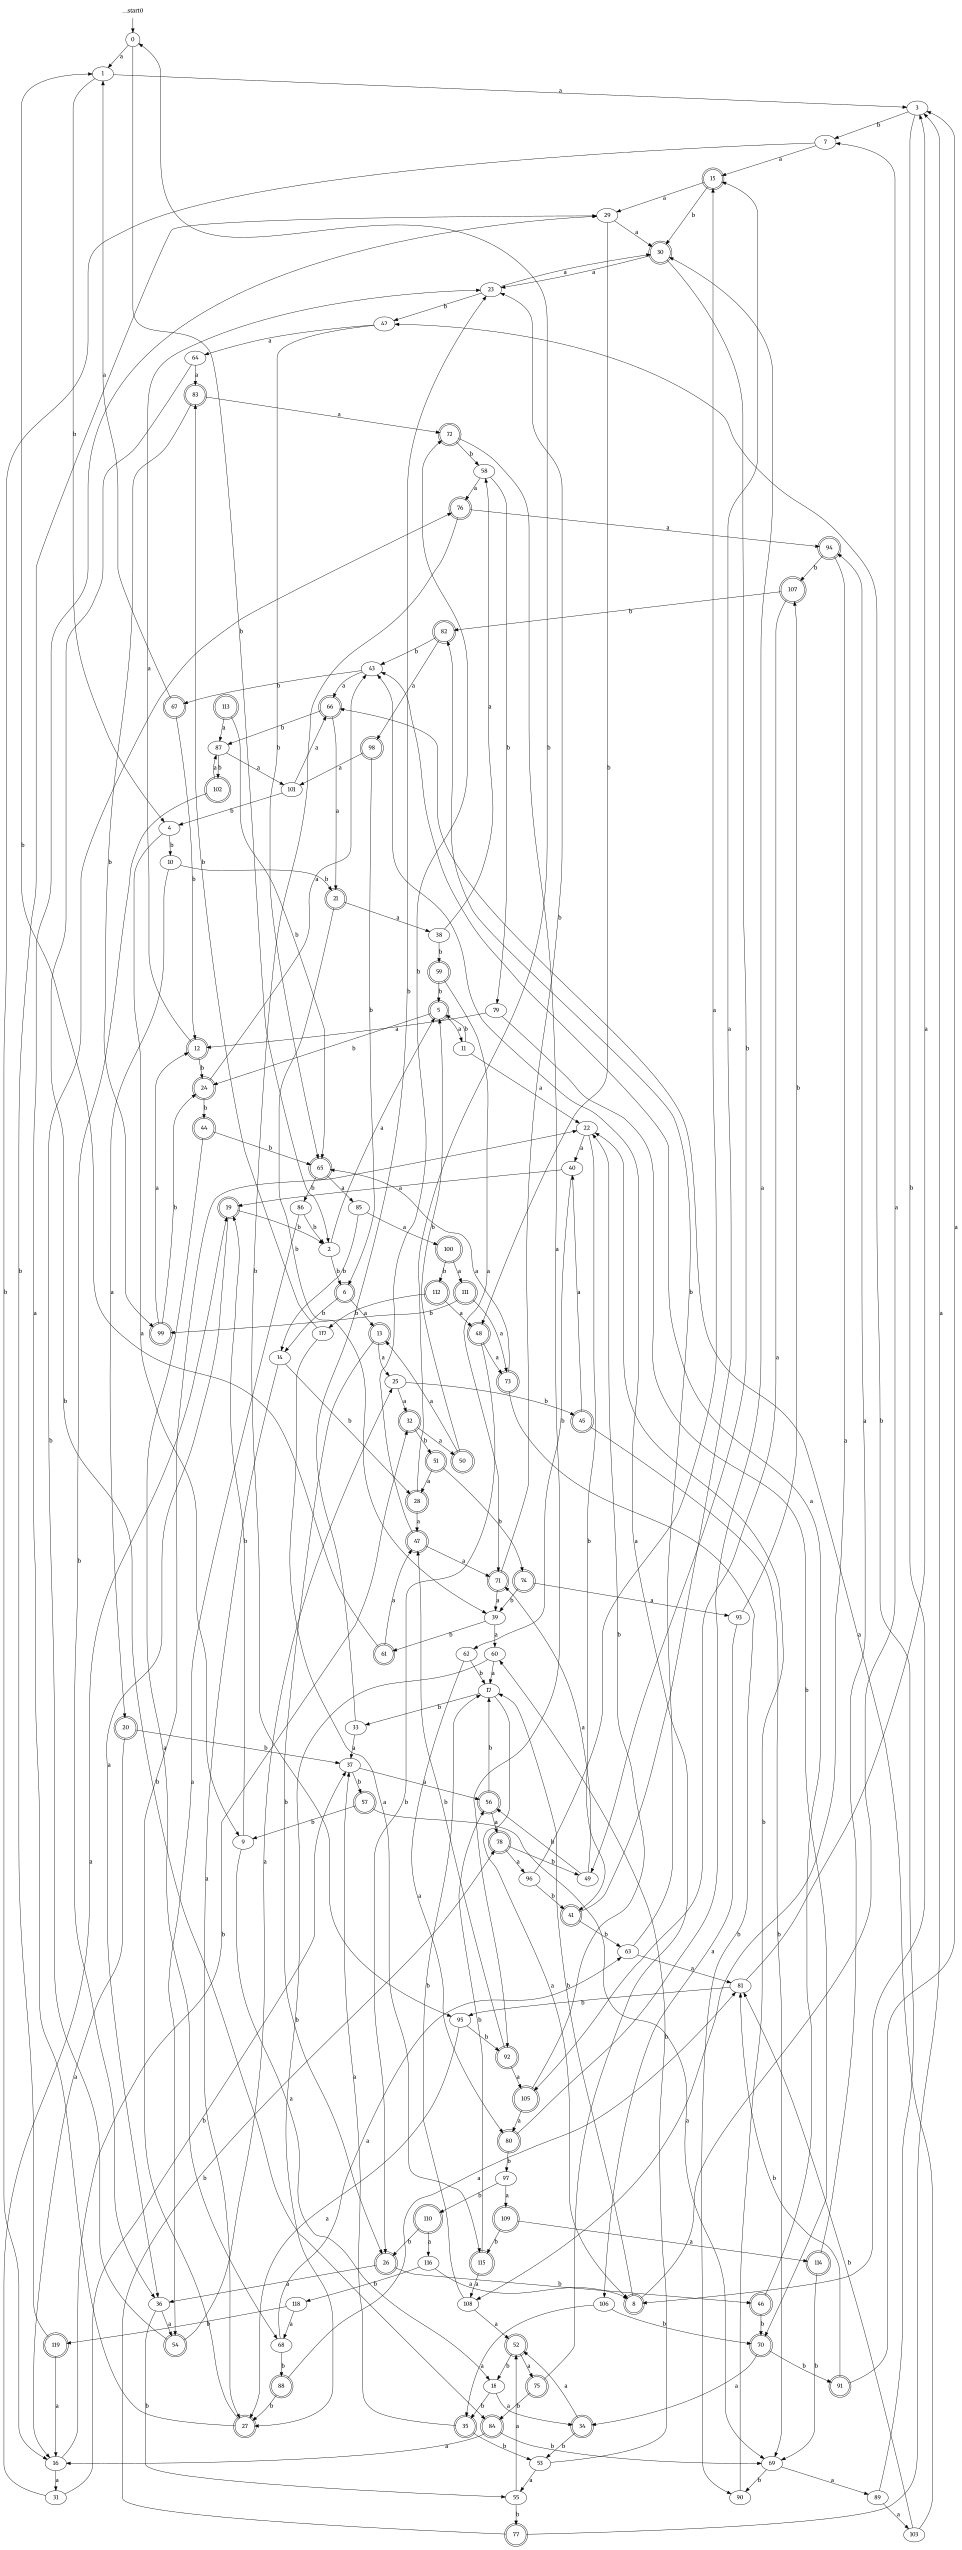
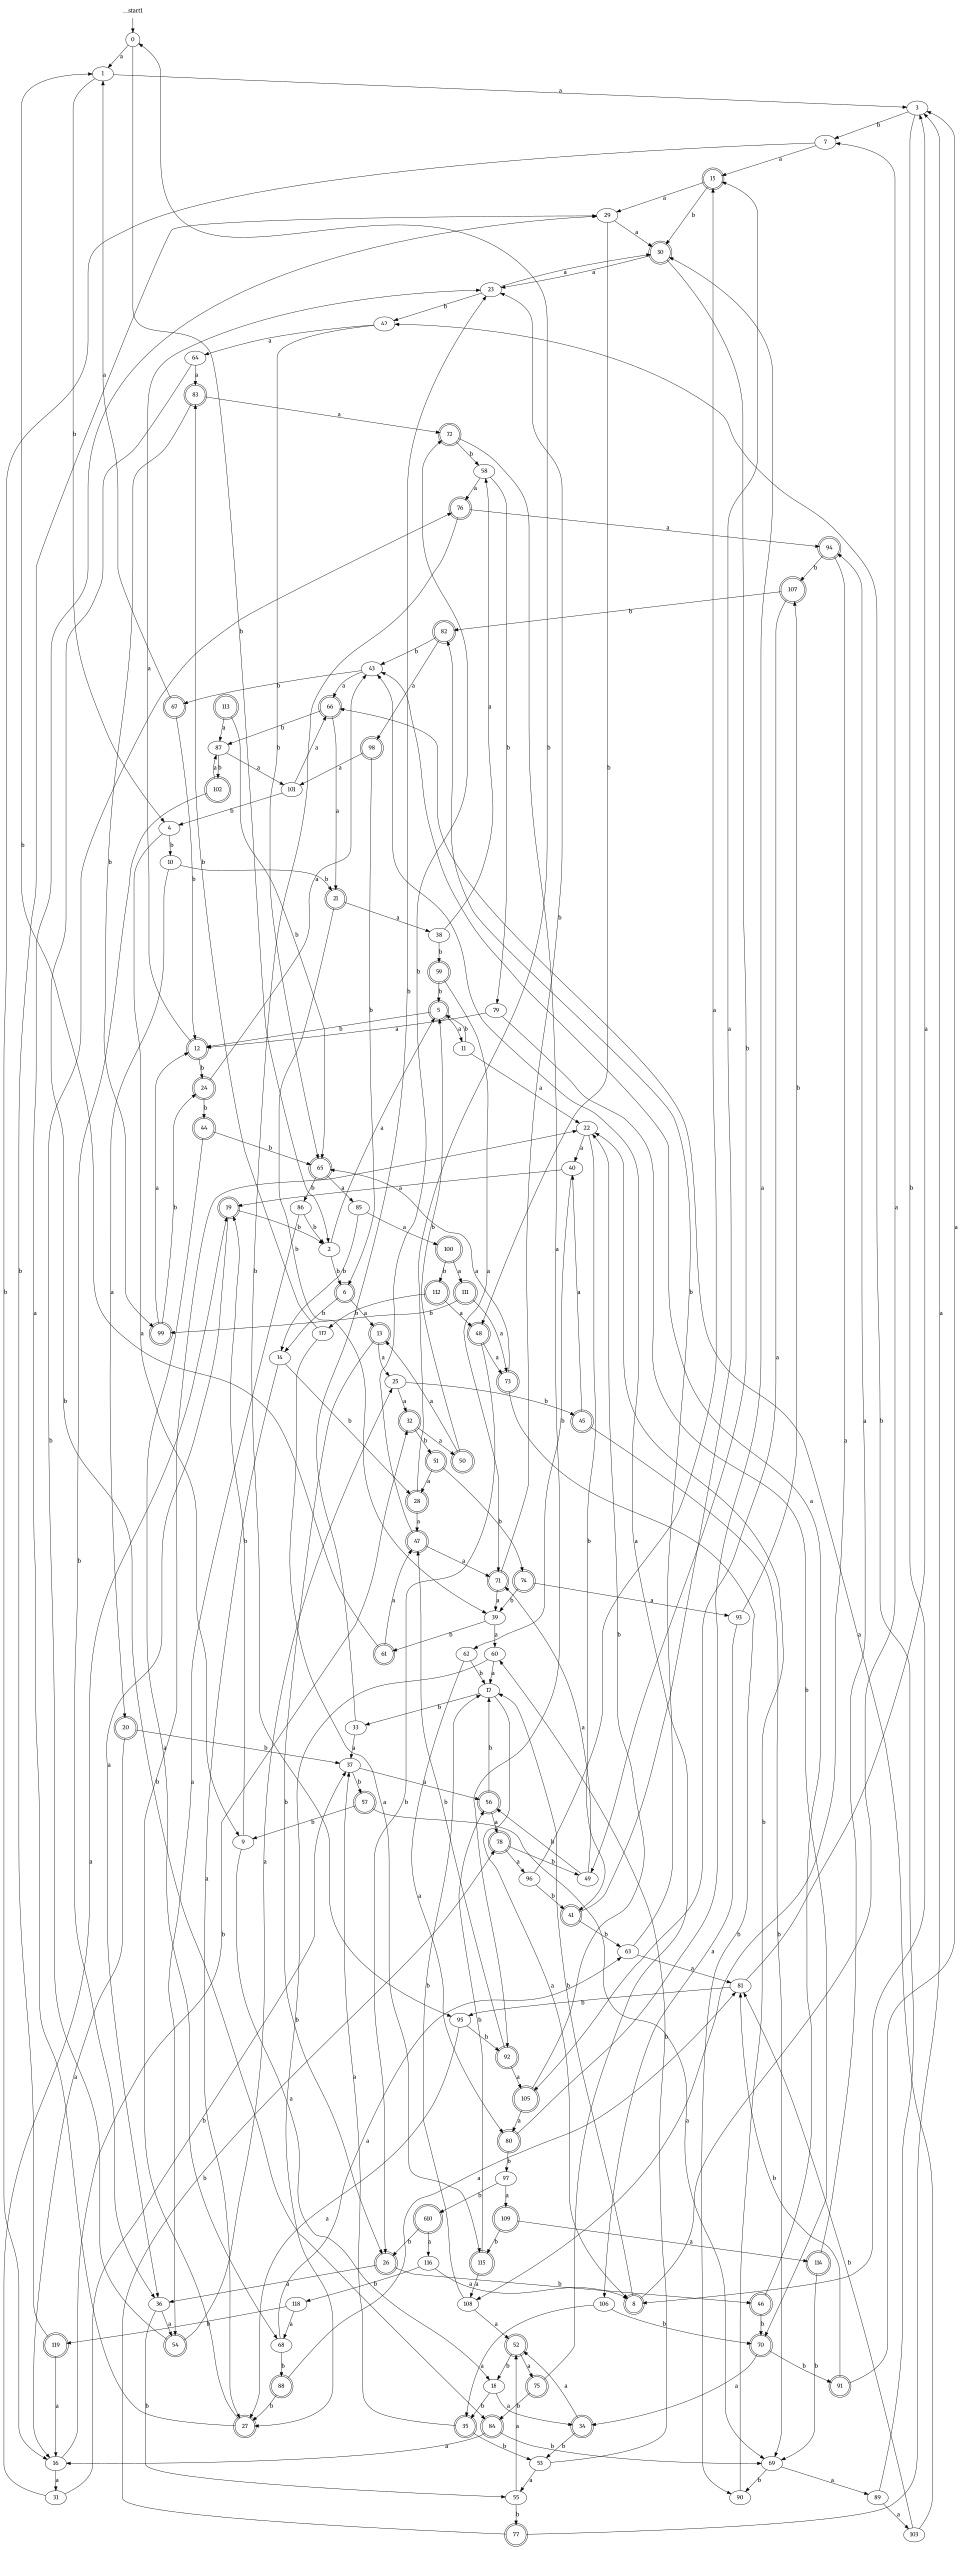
(133, 11) -> (133, 11)
(329, 1047) -> (320, 1029)
(428, 2219) -> (428, 2219)
